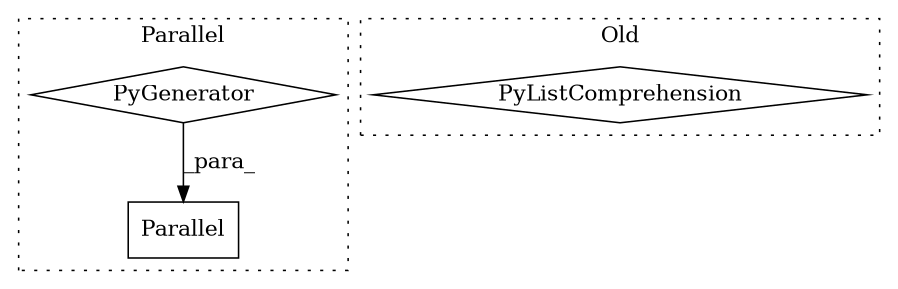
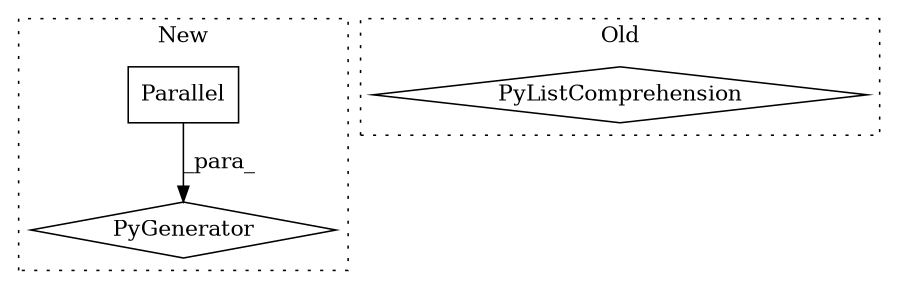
(183, 37) -> (183, 37)
(183, 155) -> (183, 155)
